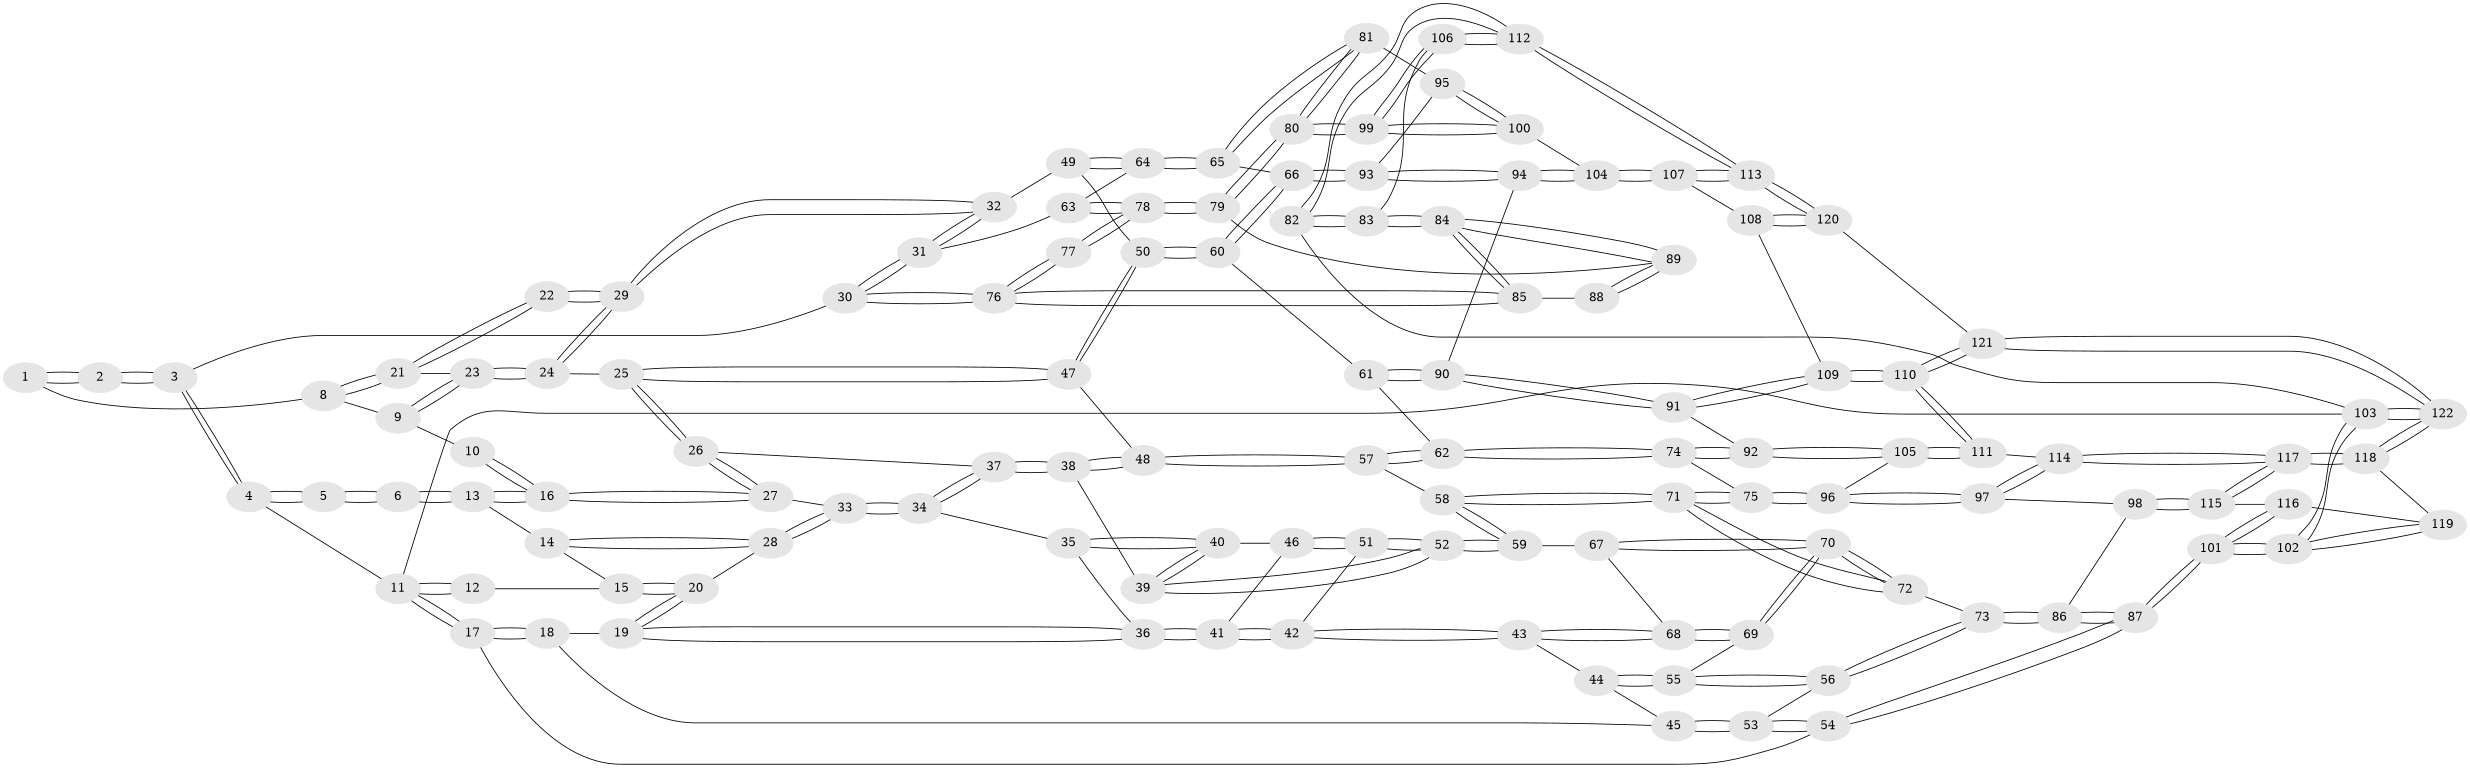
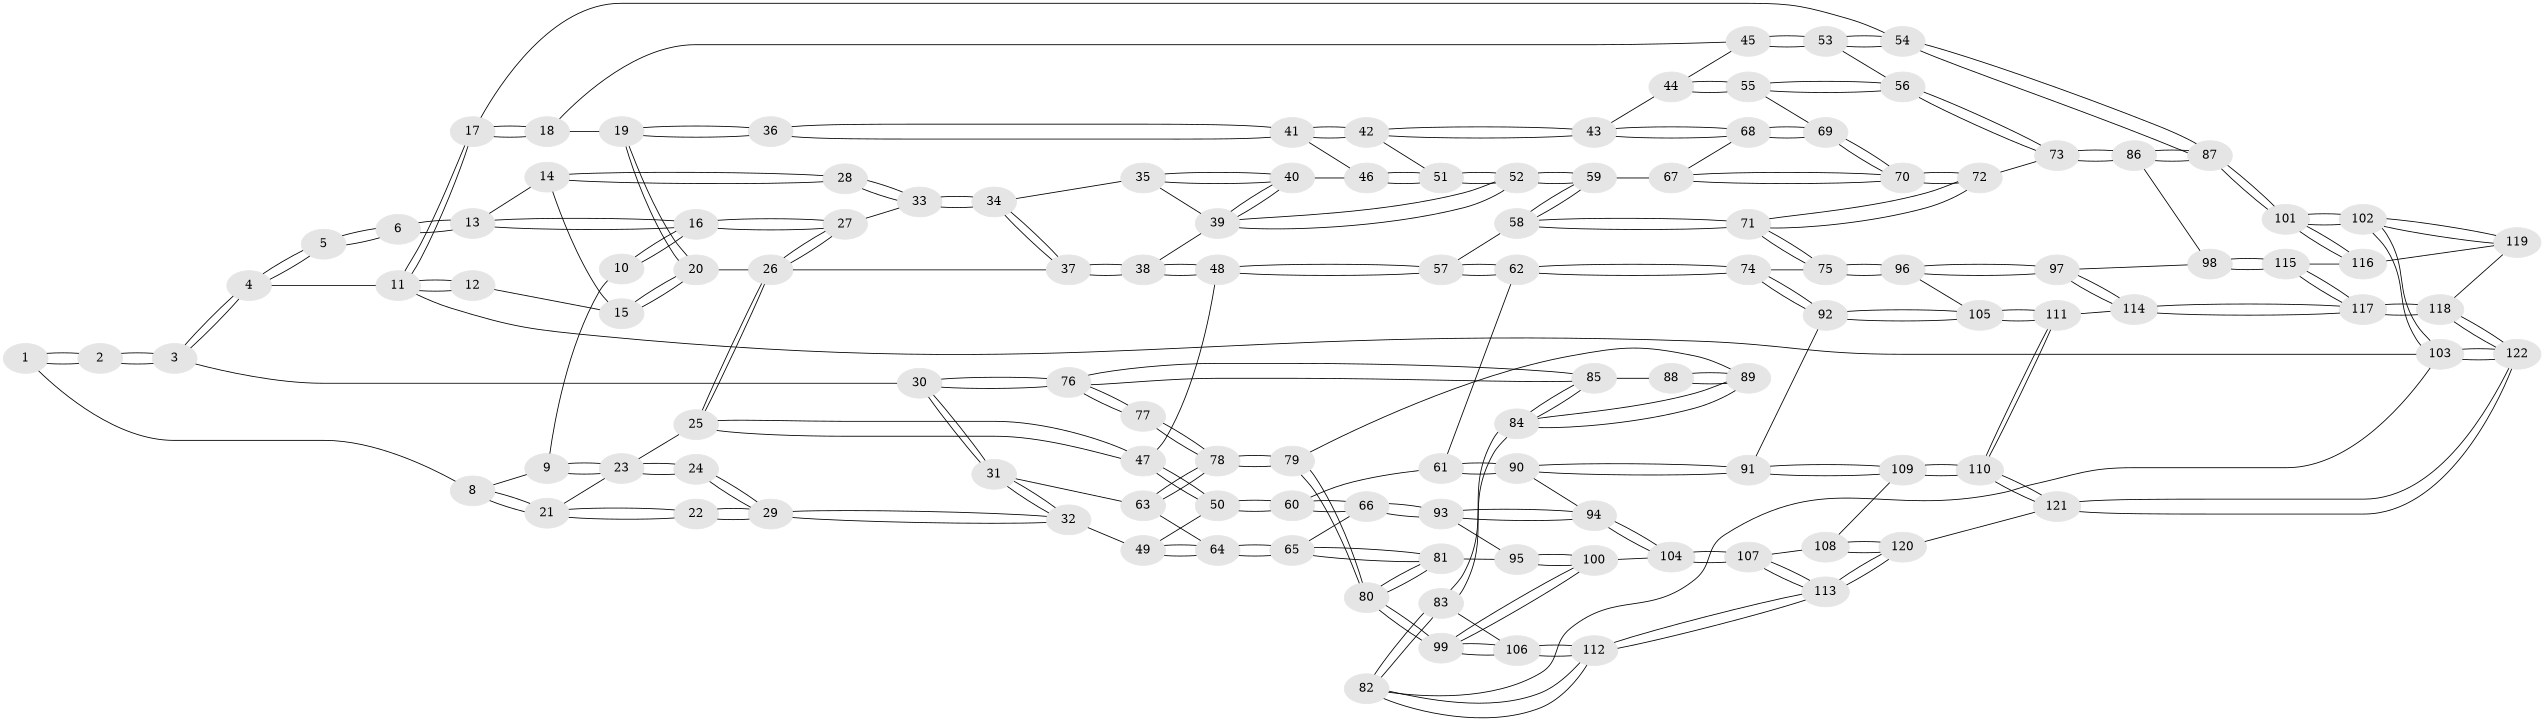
(585, 374) -> (659, 447)
(734, 566) -> (734, 270)
(1104, 590) -> (1181, 201)
